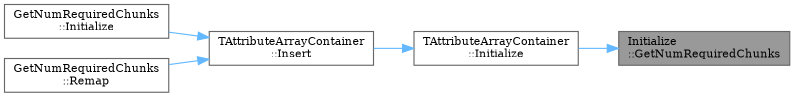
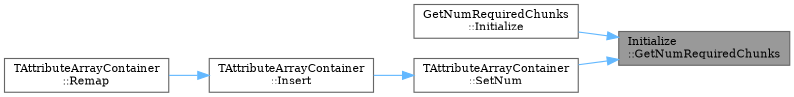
(183, 34) -> (593, 34)
(496, 48) -> (496, 75)
(87, 75) -> (87, 75)
